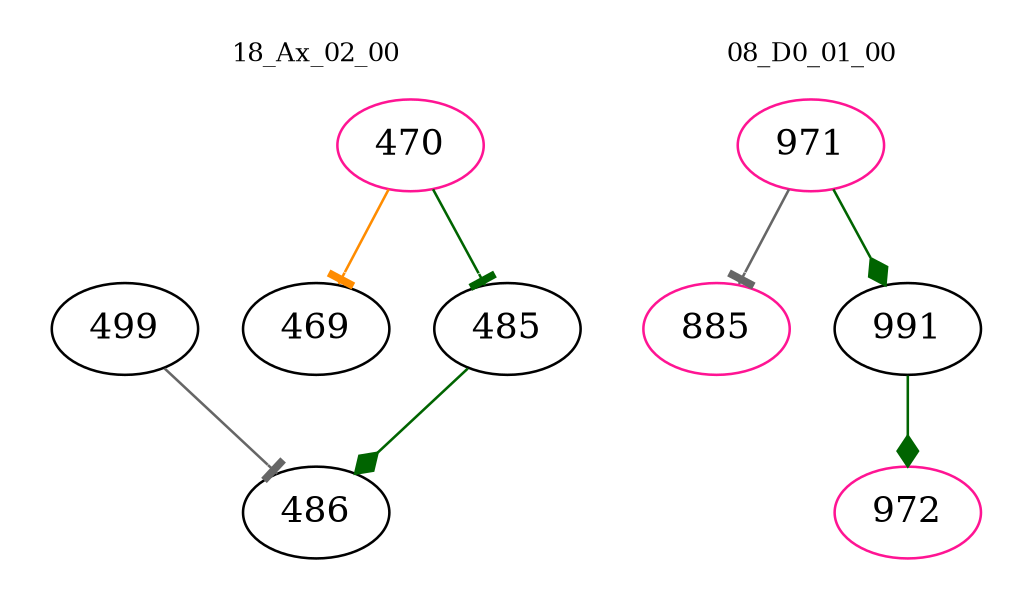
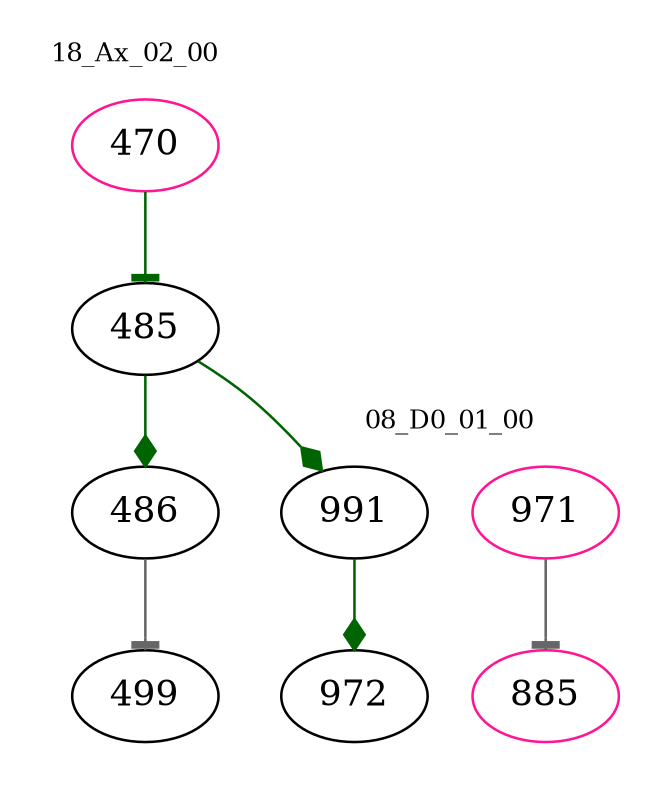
(852, 223) -> (277, 423)
(316, 329) -> none
(216, 417) -> (145, 598)
(908, 513) -> (354, 696)
